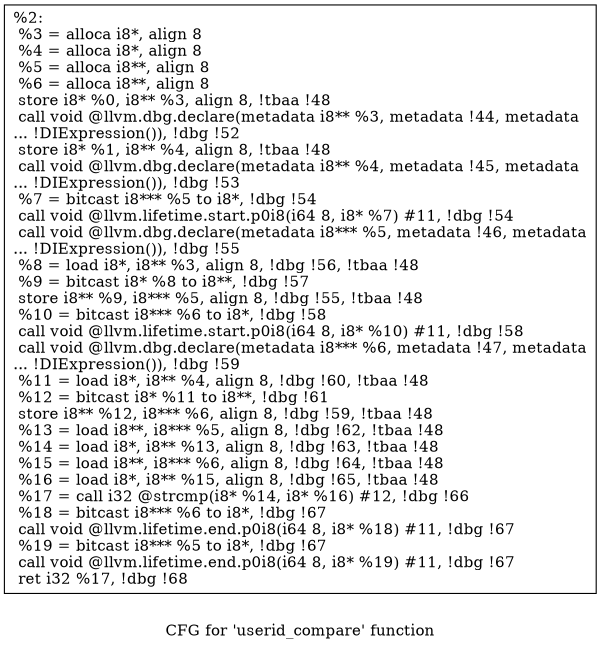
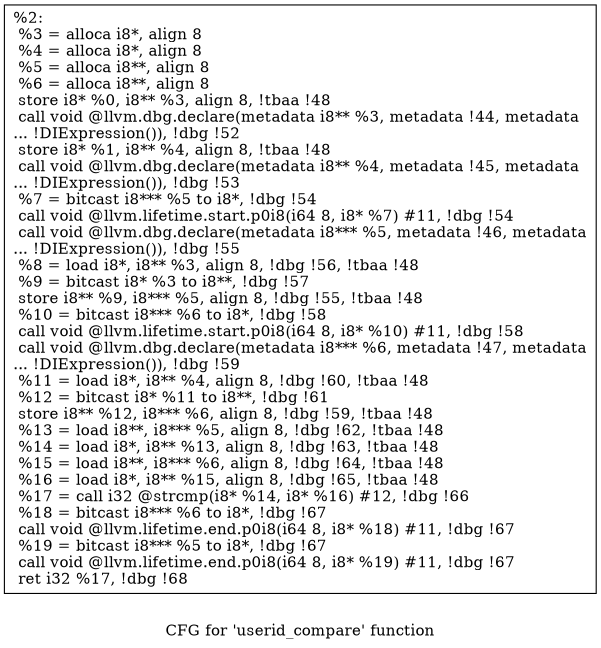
(162, 282) -> (162, 282)
